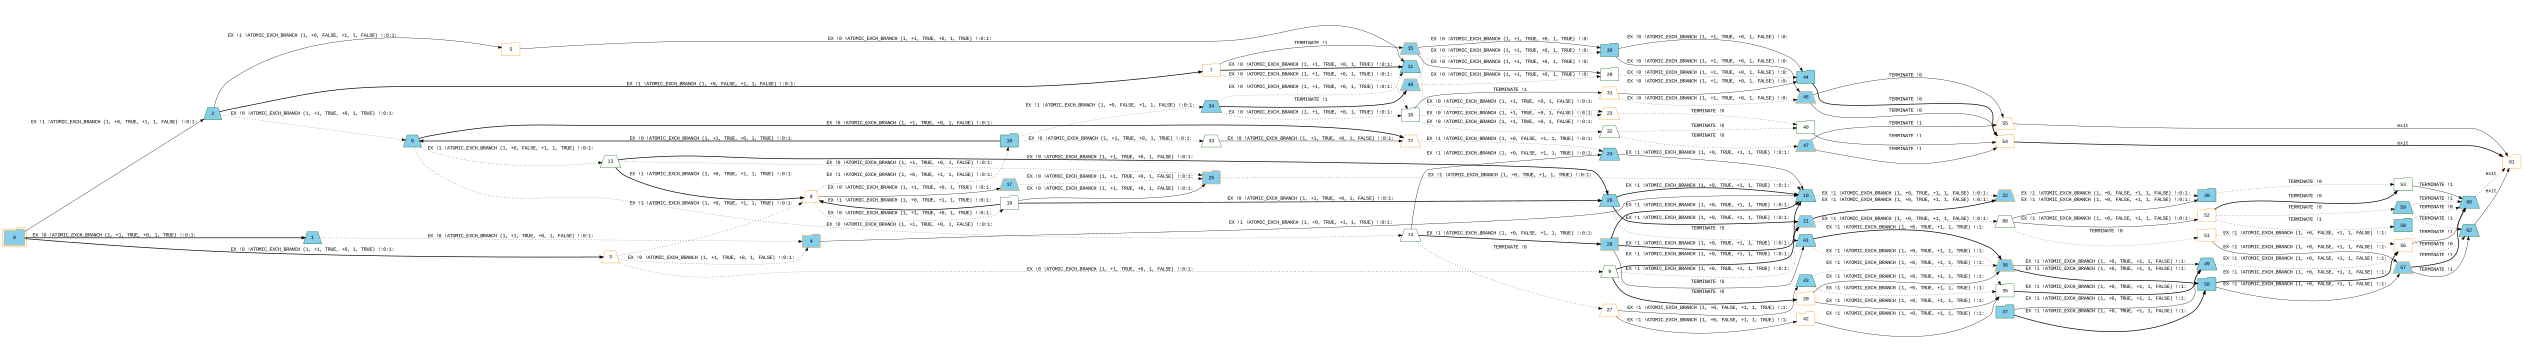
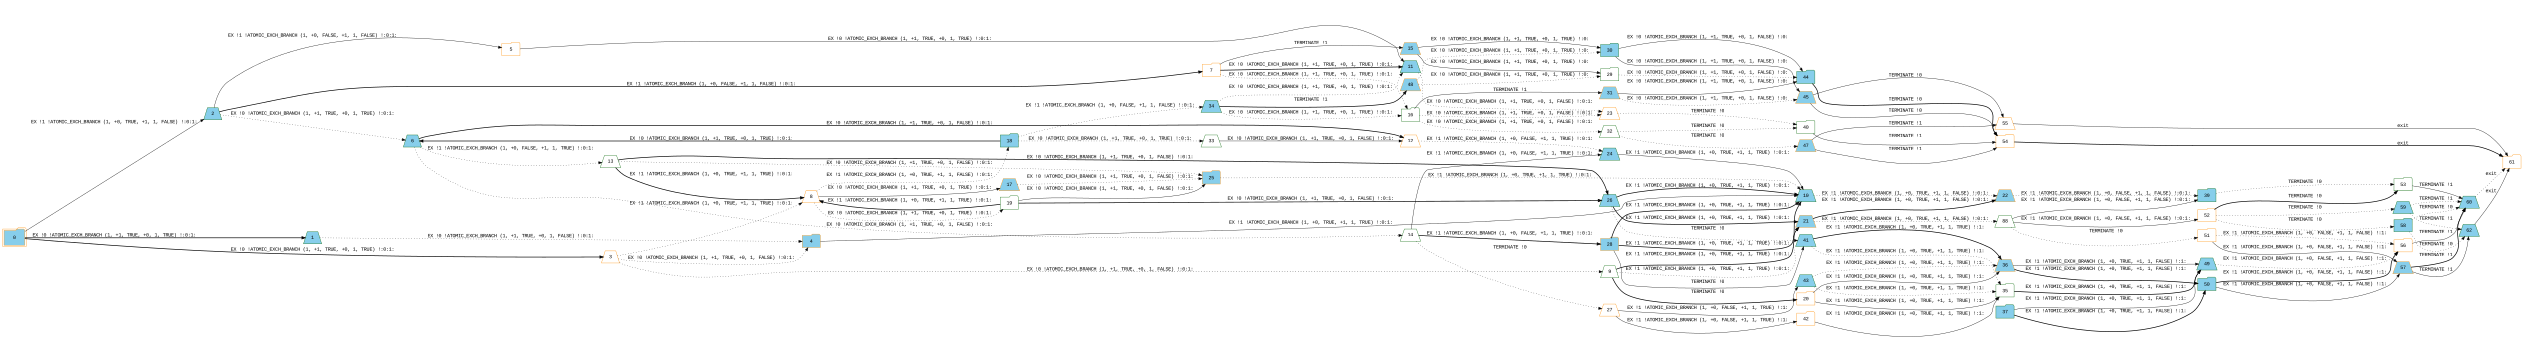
(1610, 93) -> (1610, 93)
(2305, 219) -> (2305, 219)
